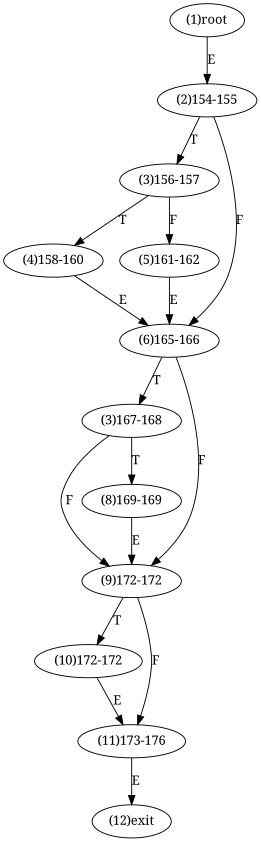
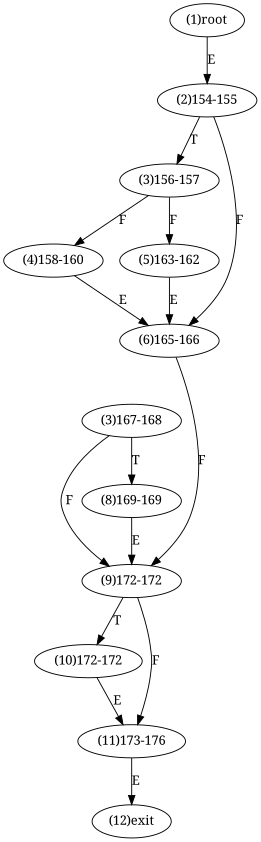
(123, 221) -> (123, 221)
(169, 261) -> (169, 261)
(153, 377) -> none
